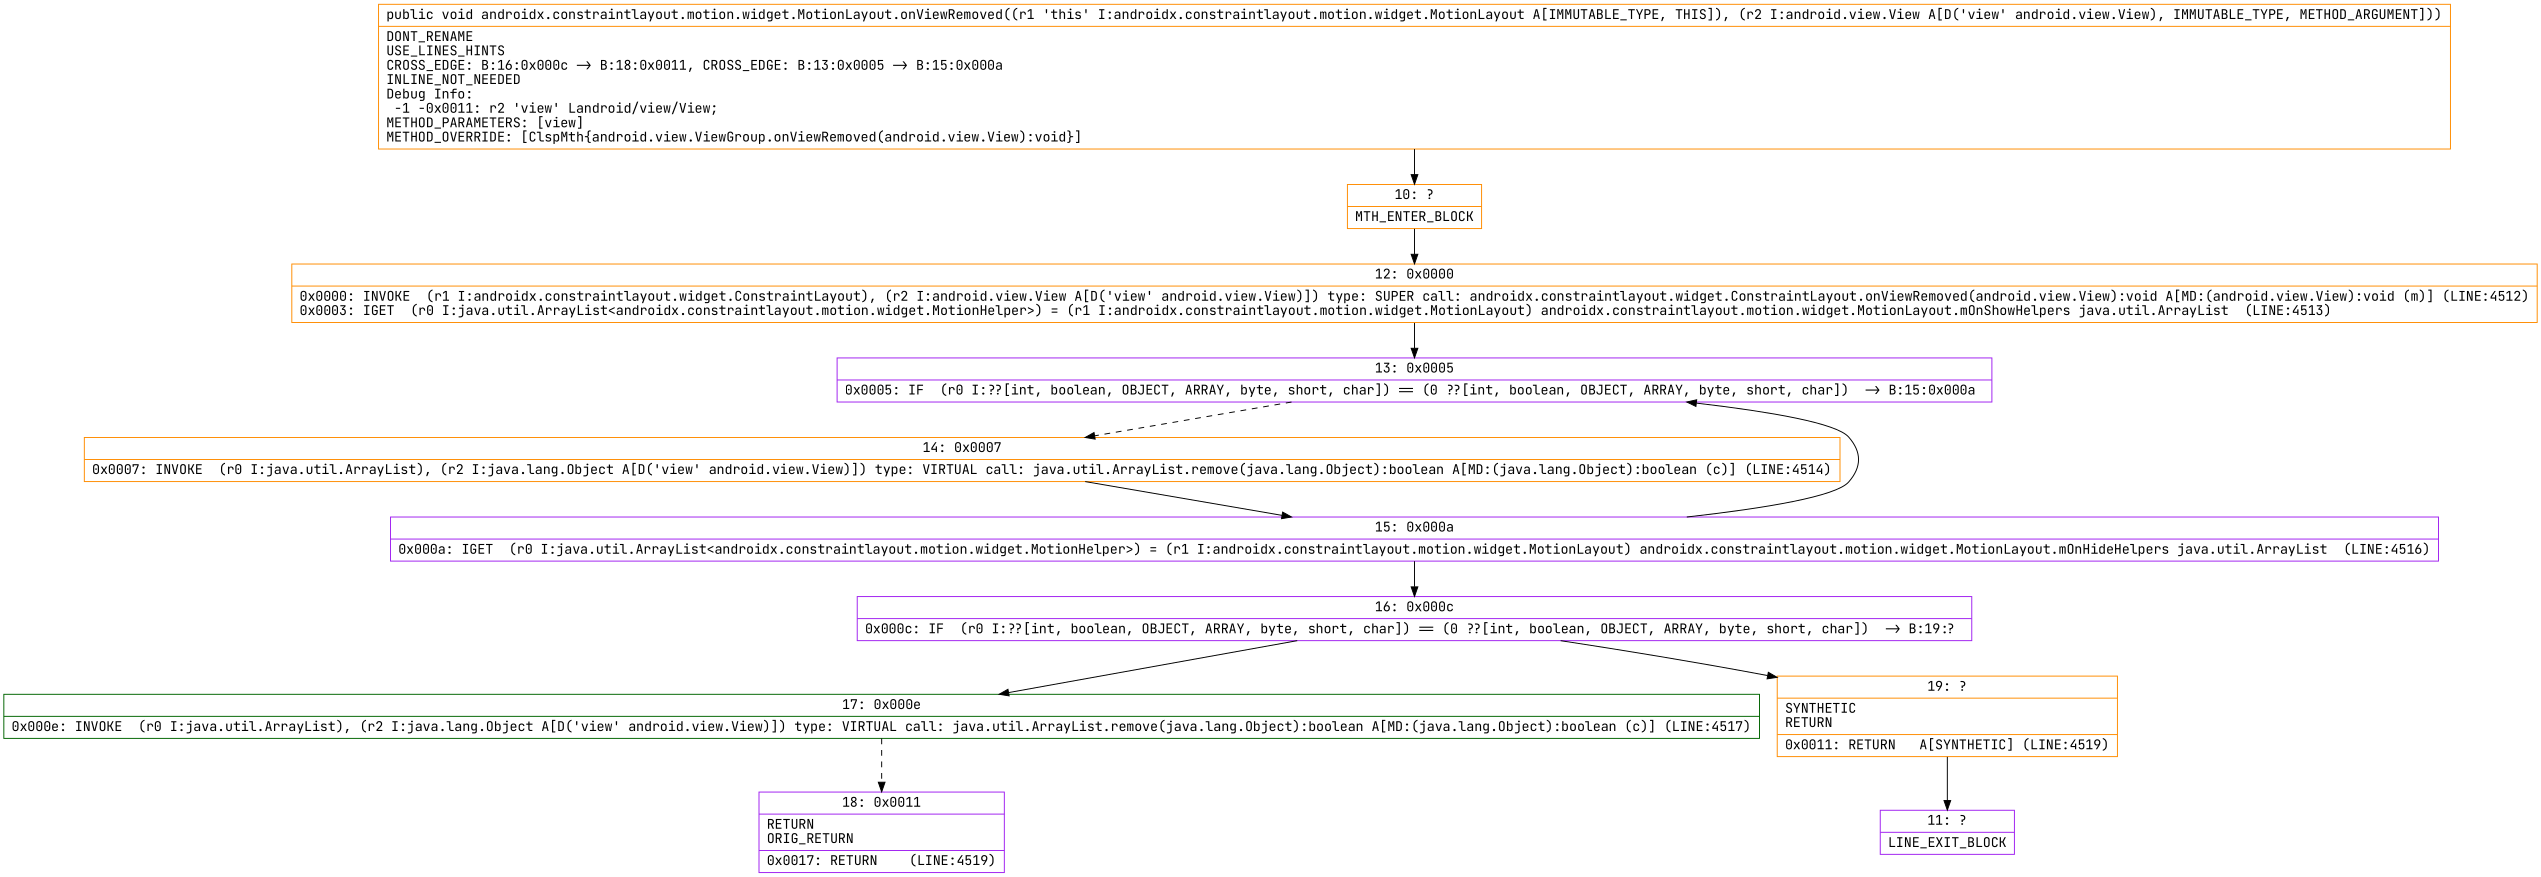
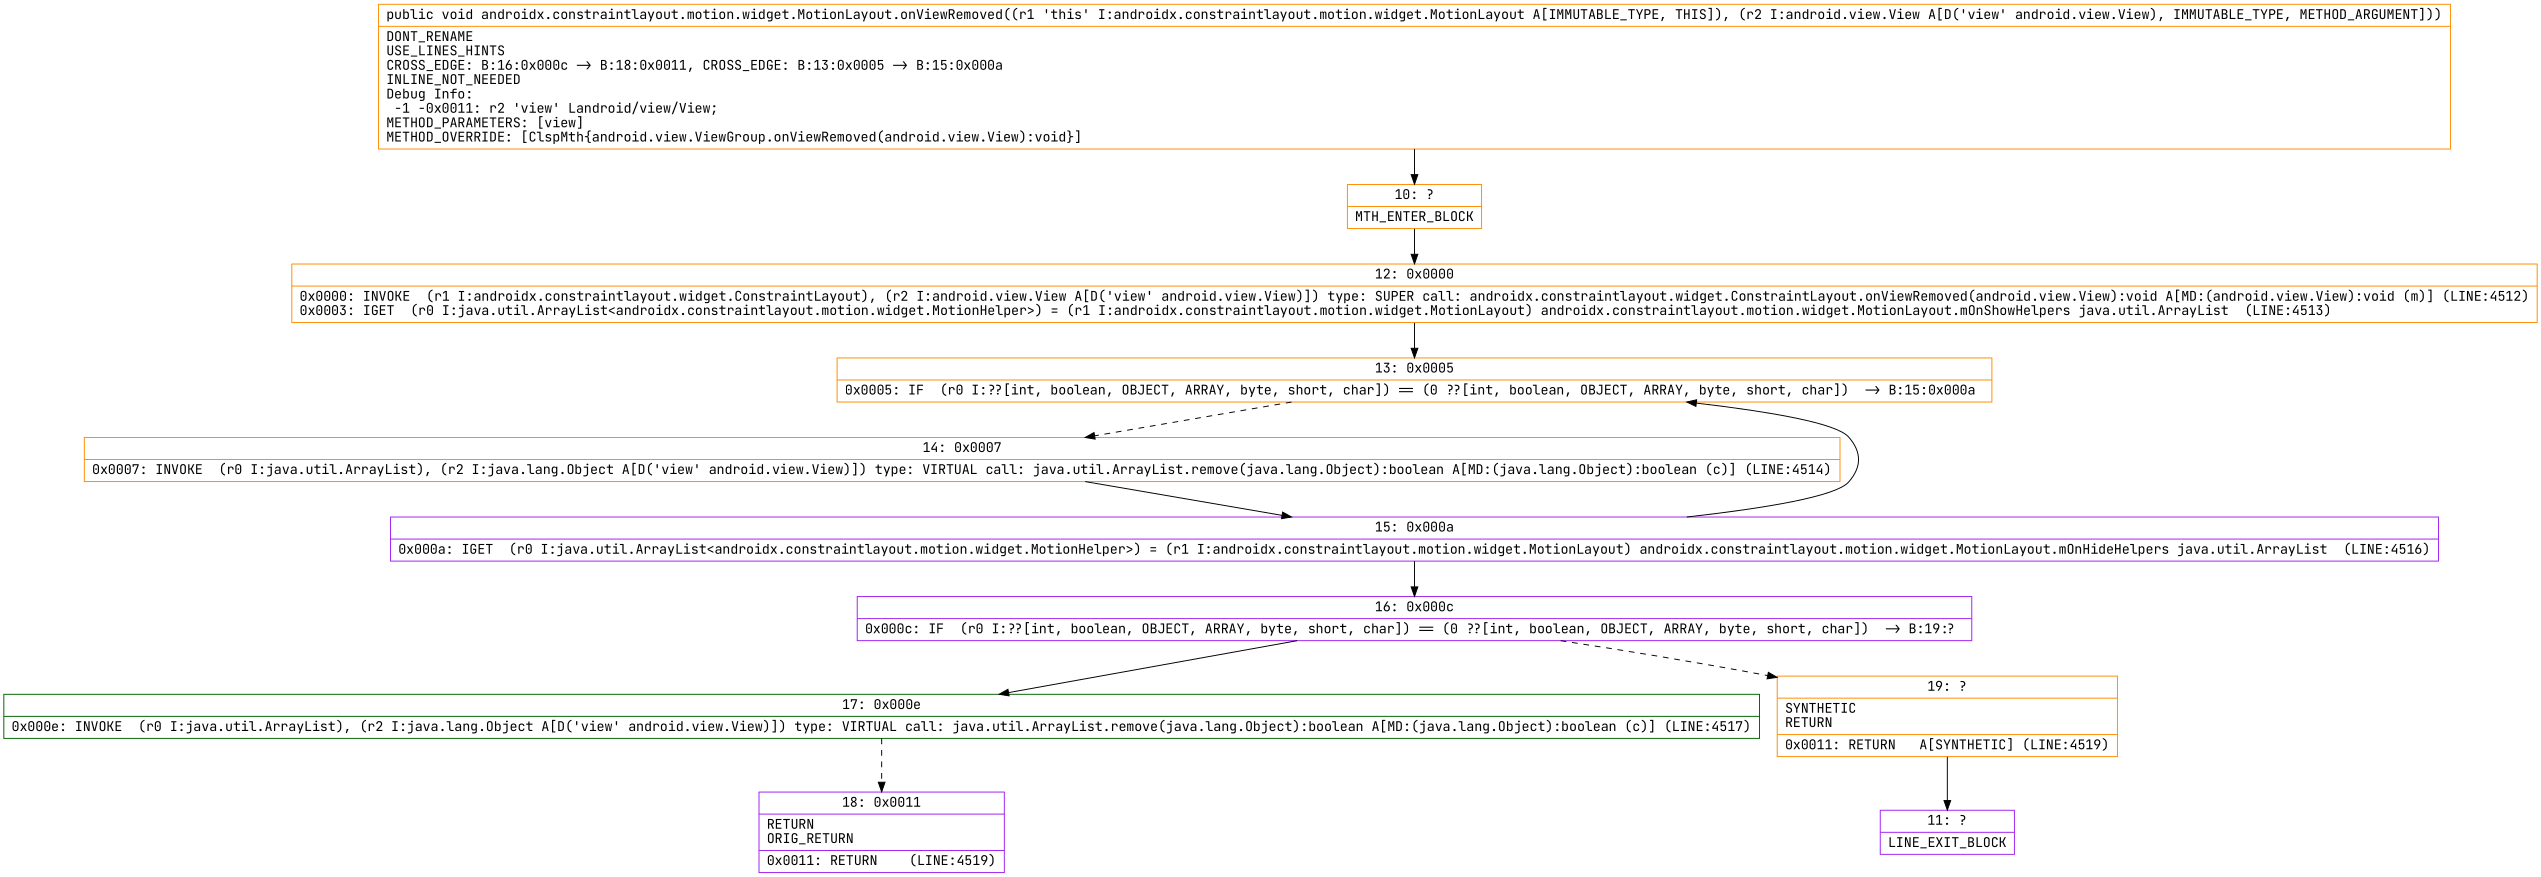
(1414, 380) -> (1414, 380)
(1664, 657) -> (1664, 657)
(882, 861) -> (882, 861)
